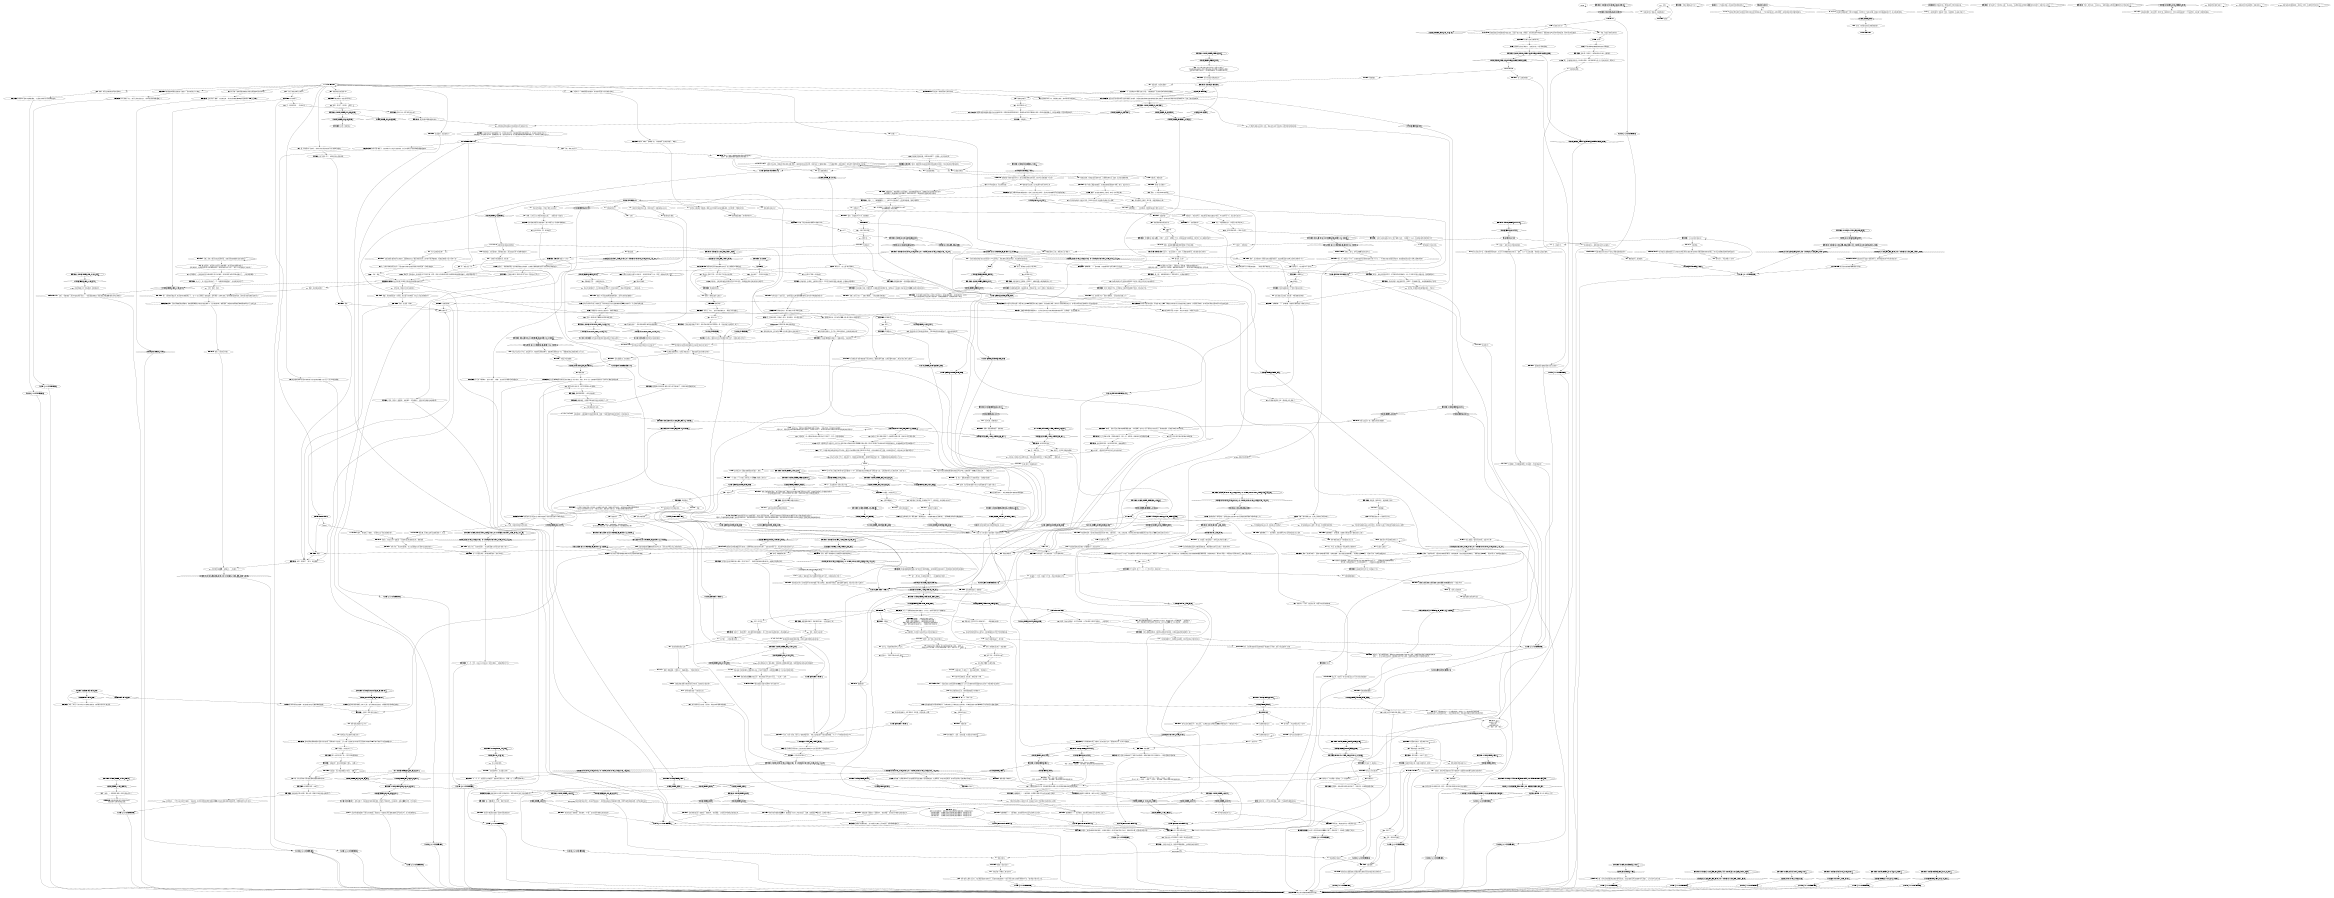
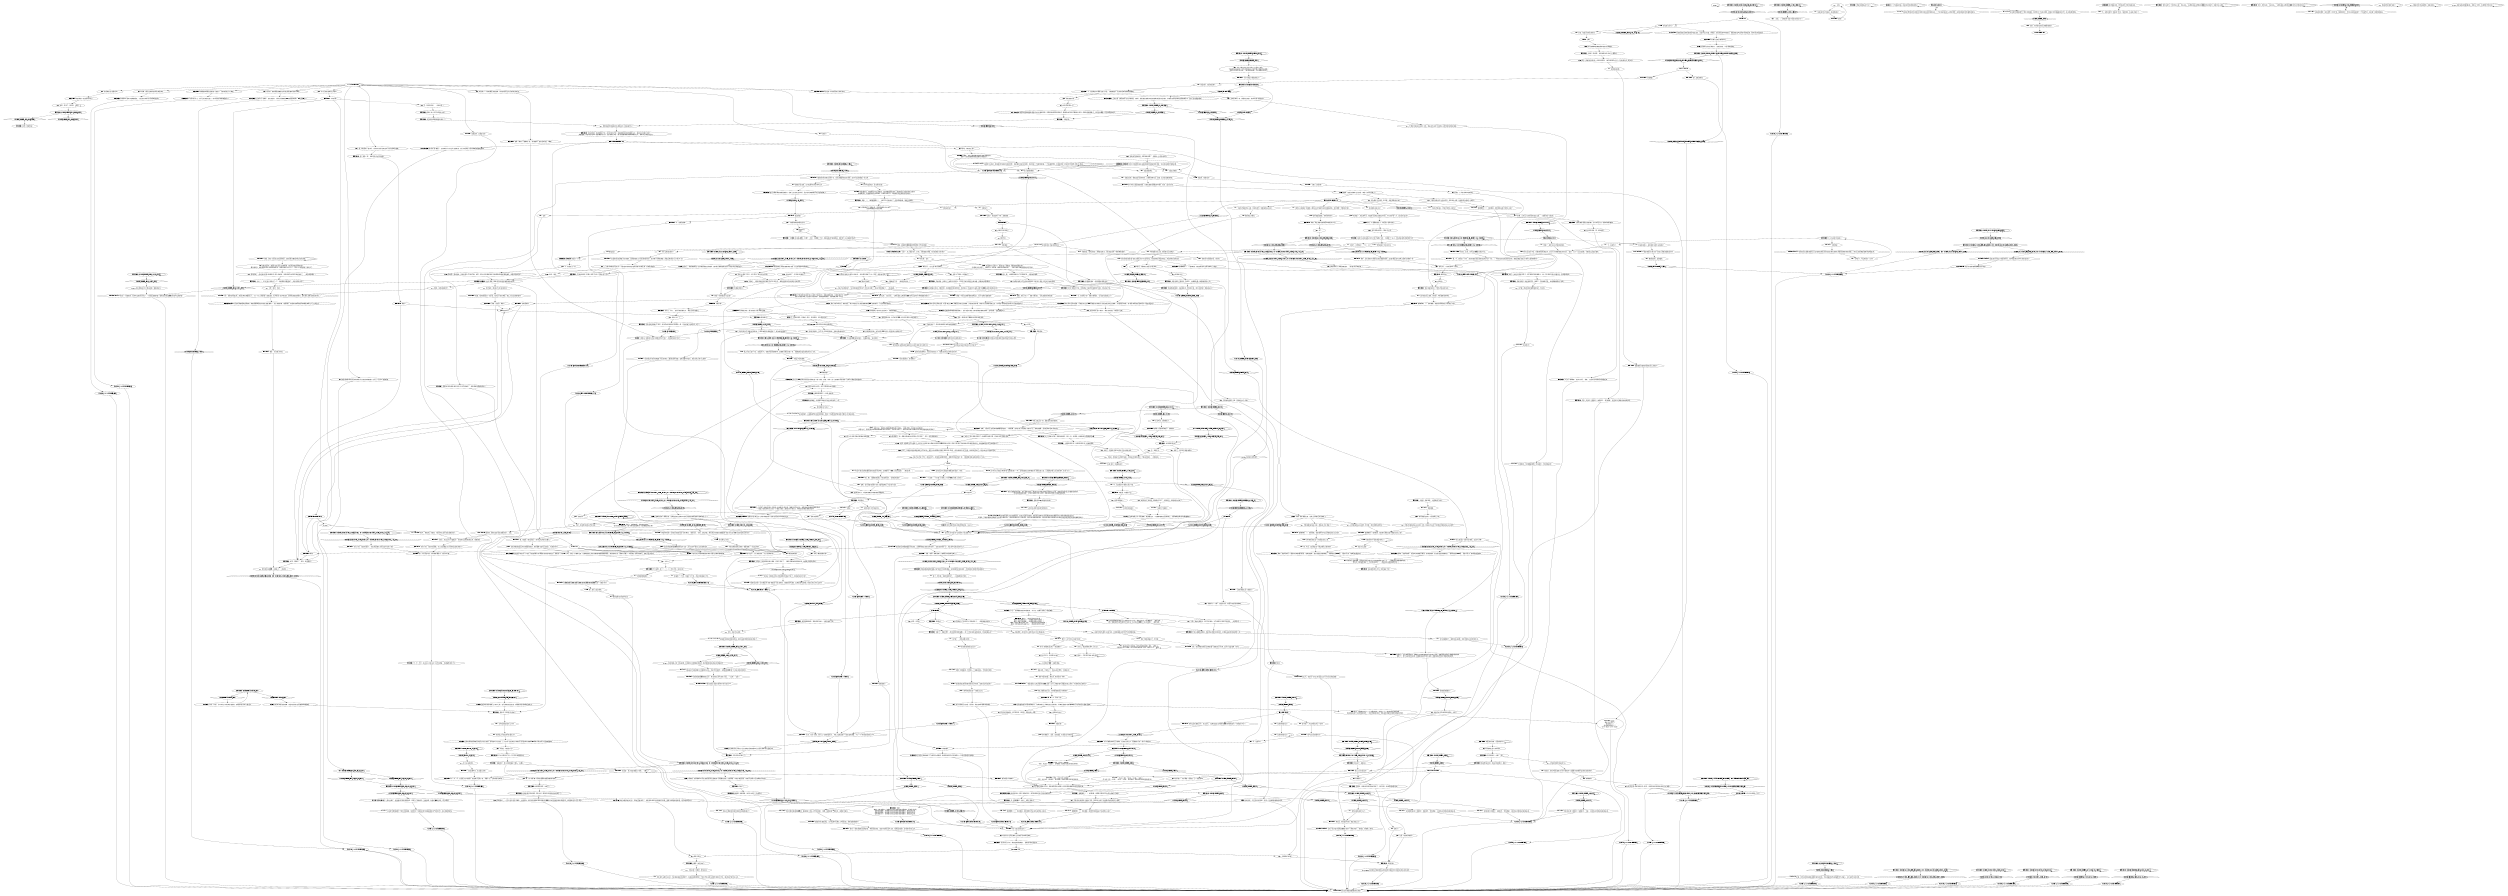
(117, 801) -> none
